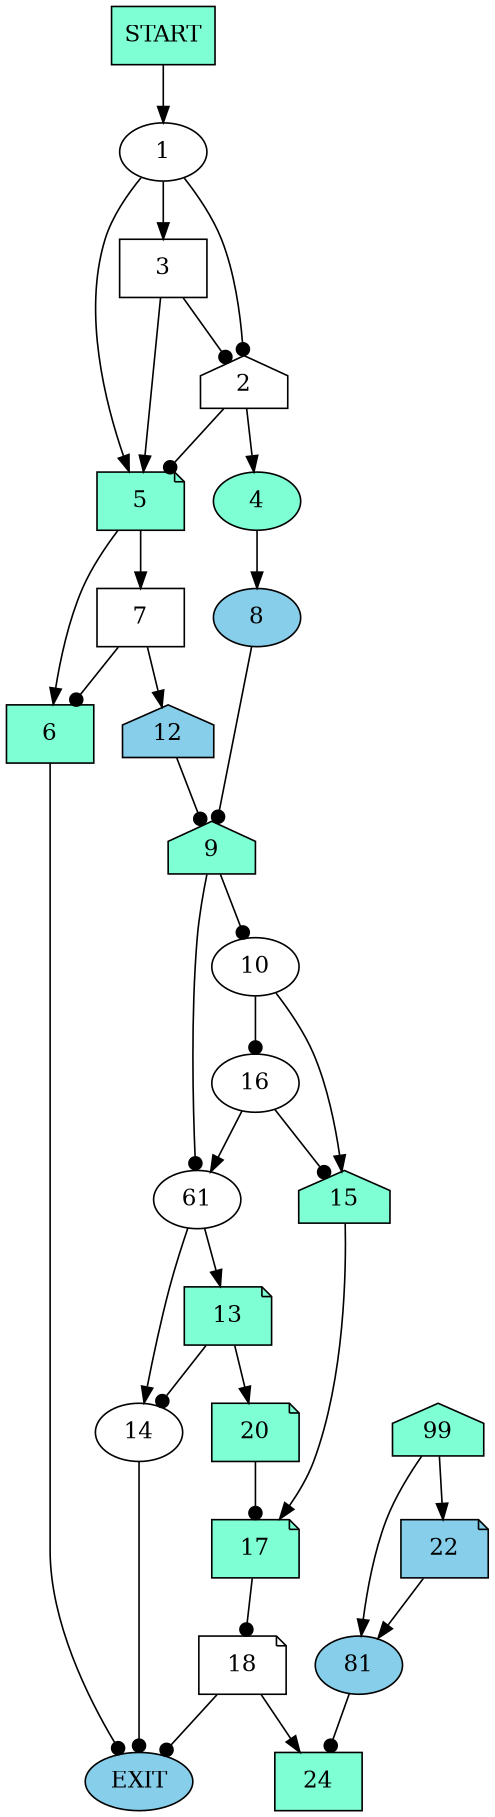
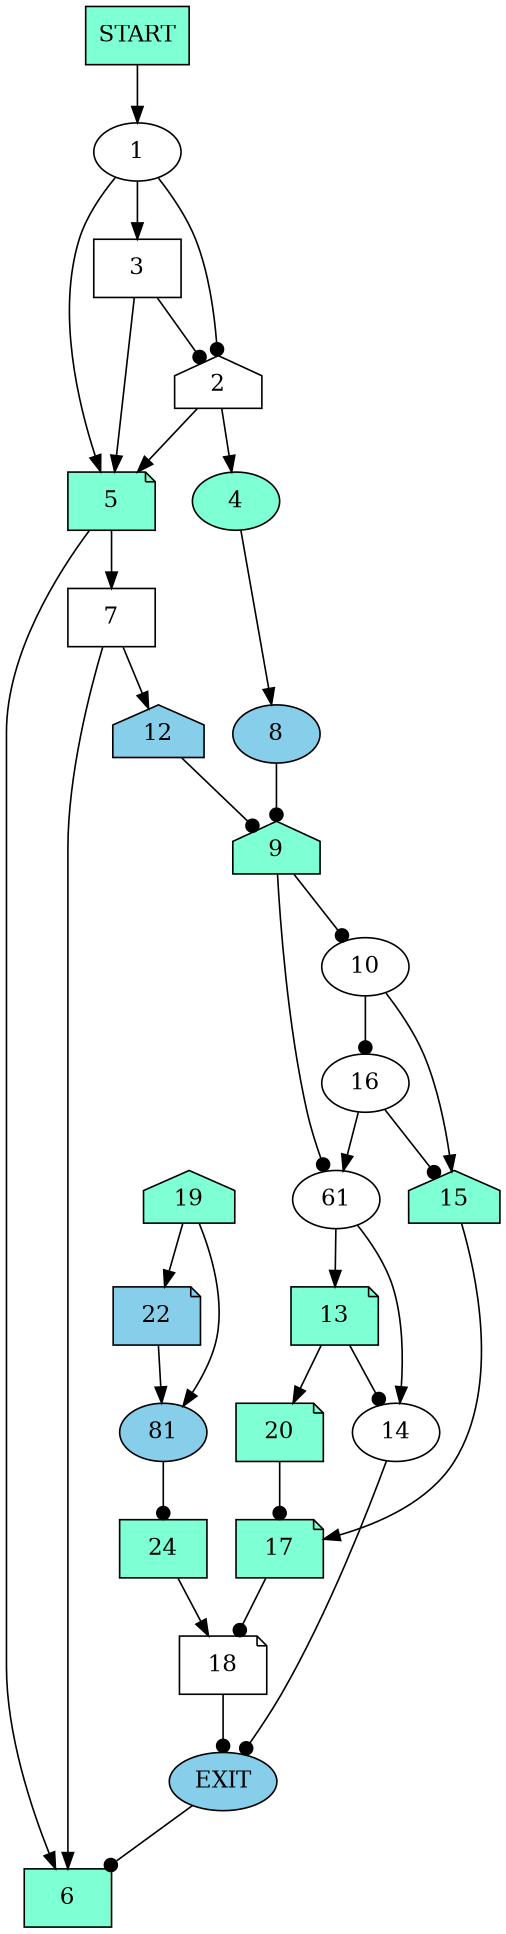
(199, 435) -> (173, 434)
(99, 671) -> (68, 1248)
(50, 1259) -> (155, 1833)
(438, 1432) -> (189, 1200)
(276, 1717) -> (189, 1600)
